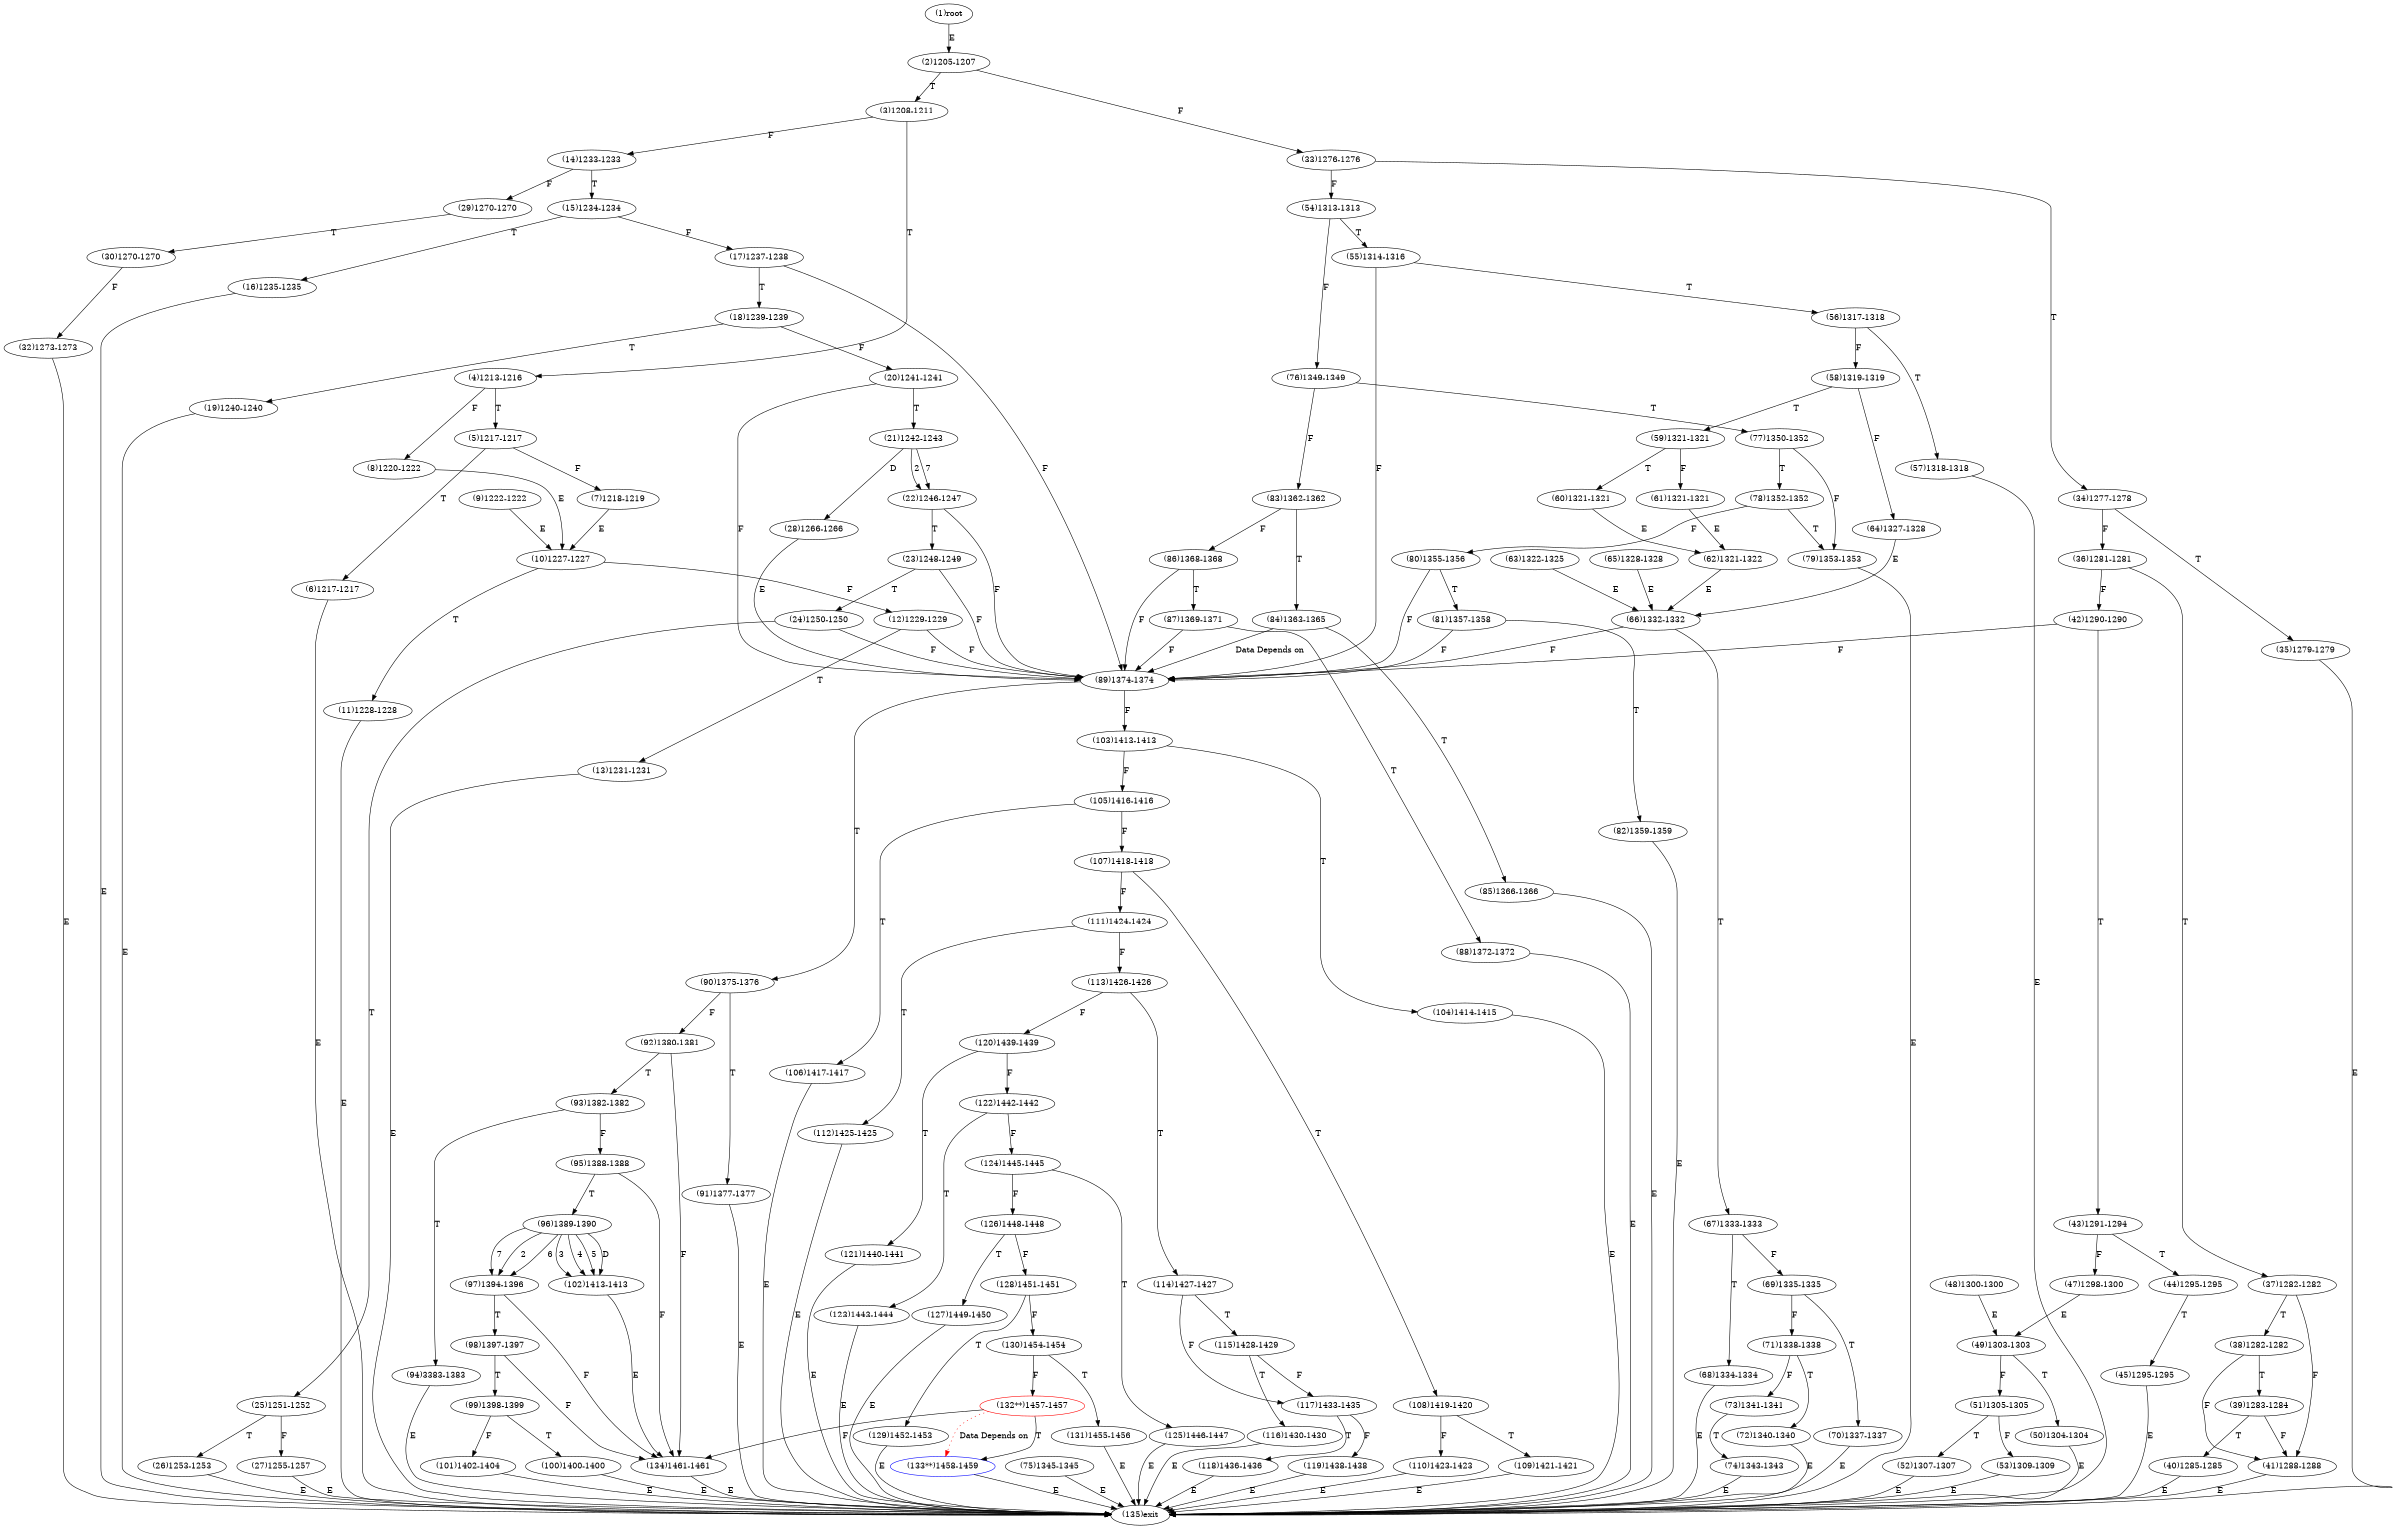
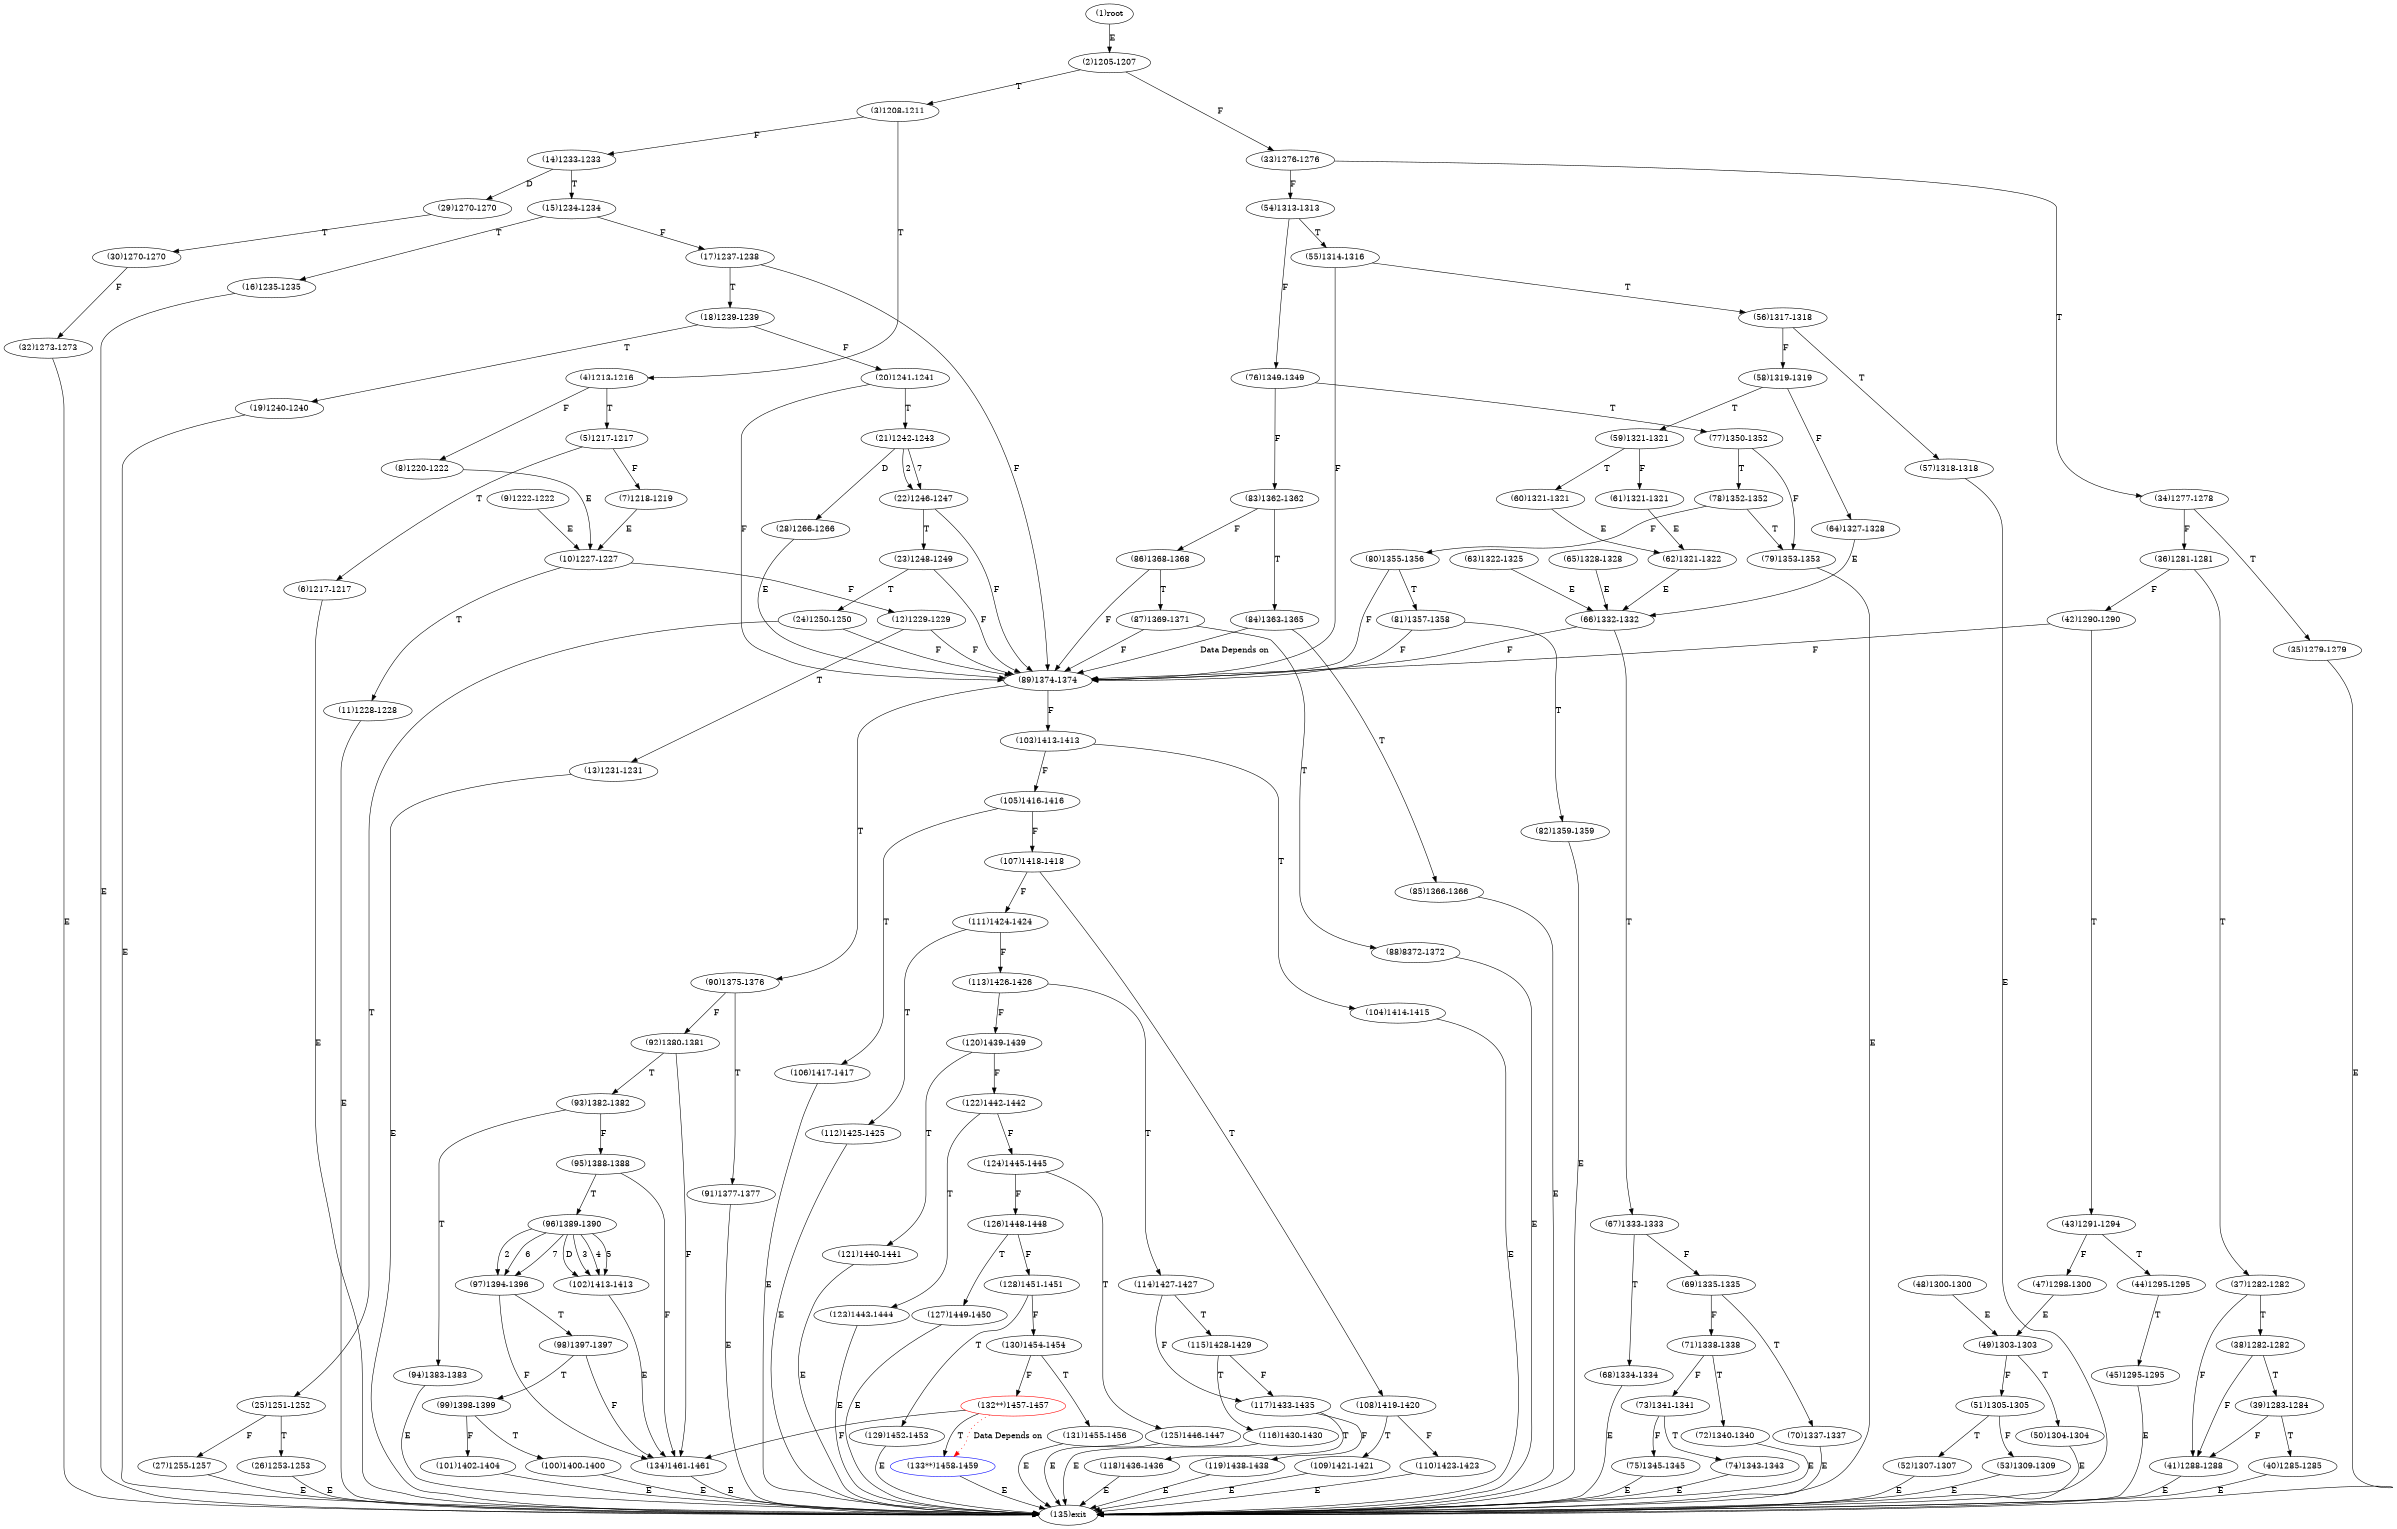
(549, 184) -> (530, 184)
(1486, 953) -> (1416, 953)
(436, 1376) -> (438, 1376)
none -> (1654, 1433)
